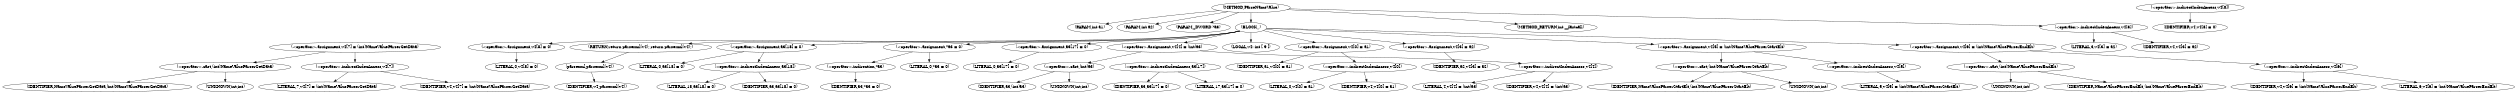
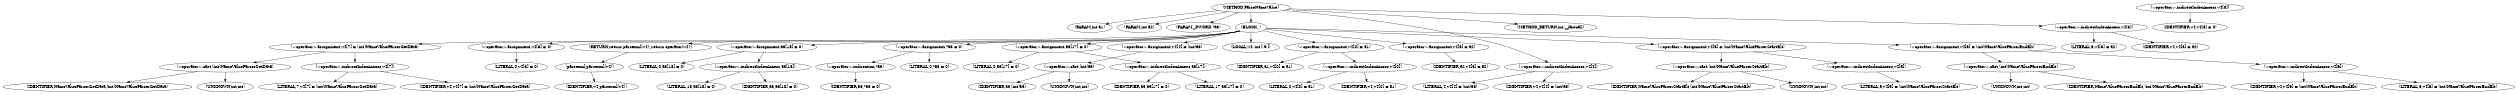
none -> (831, 41)
(641, 47) -> (641, 47)
none -> (1107, 57)
(1359, 57) -> (1416, 27)
